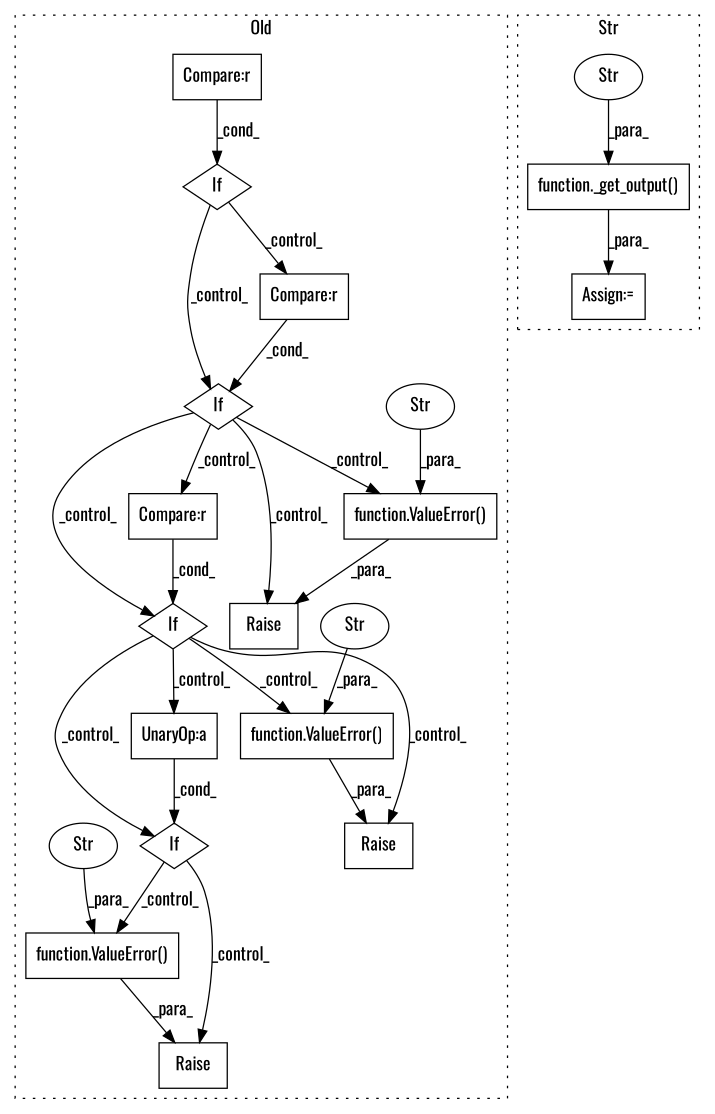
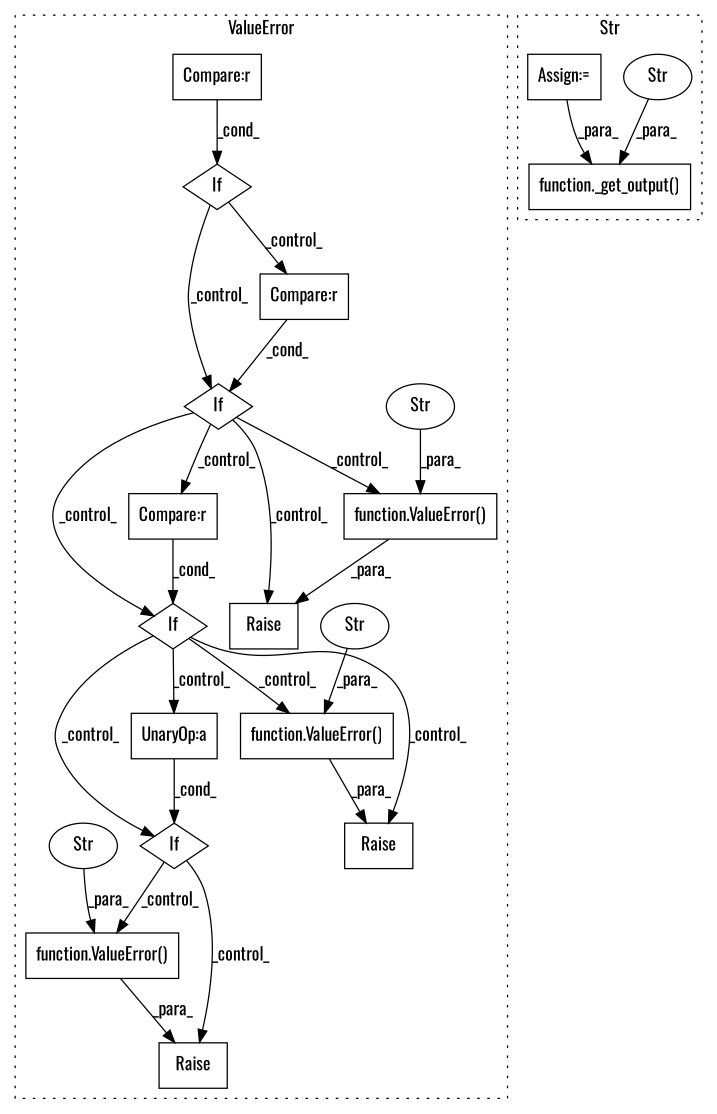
(261, 30) -> (261, 30)
(609, 235) -> (573, 127)
